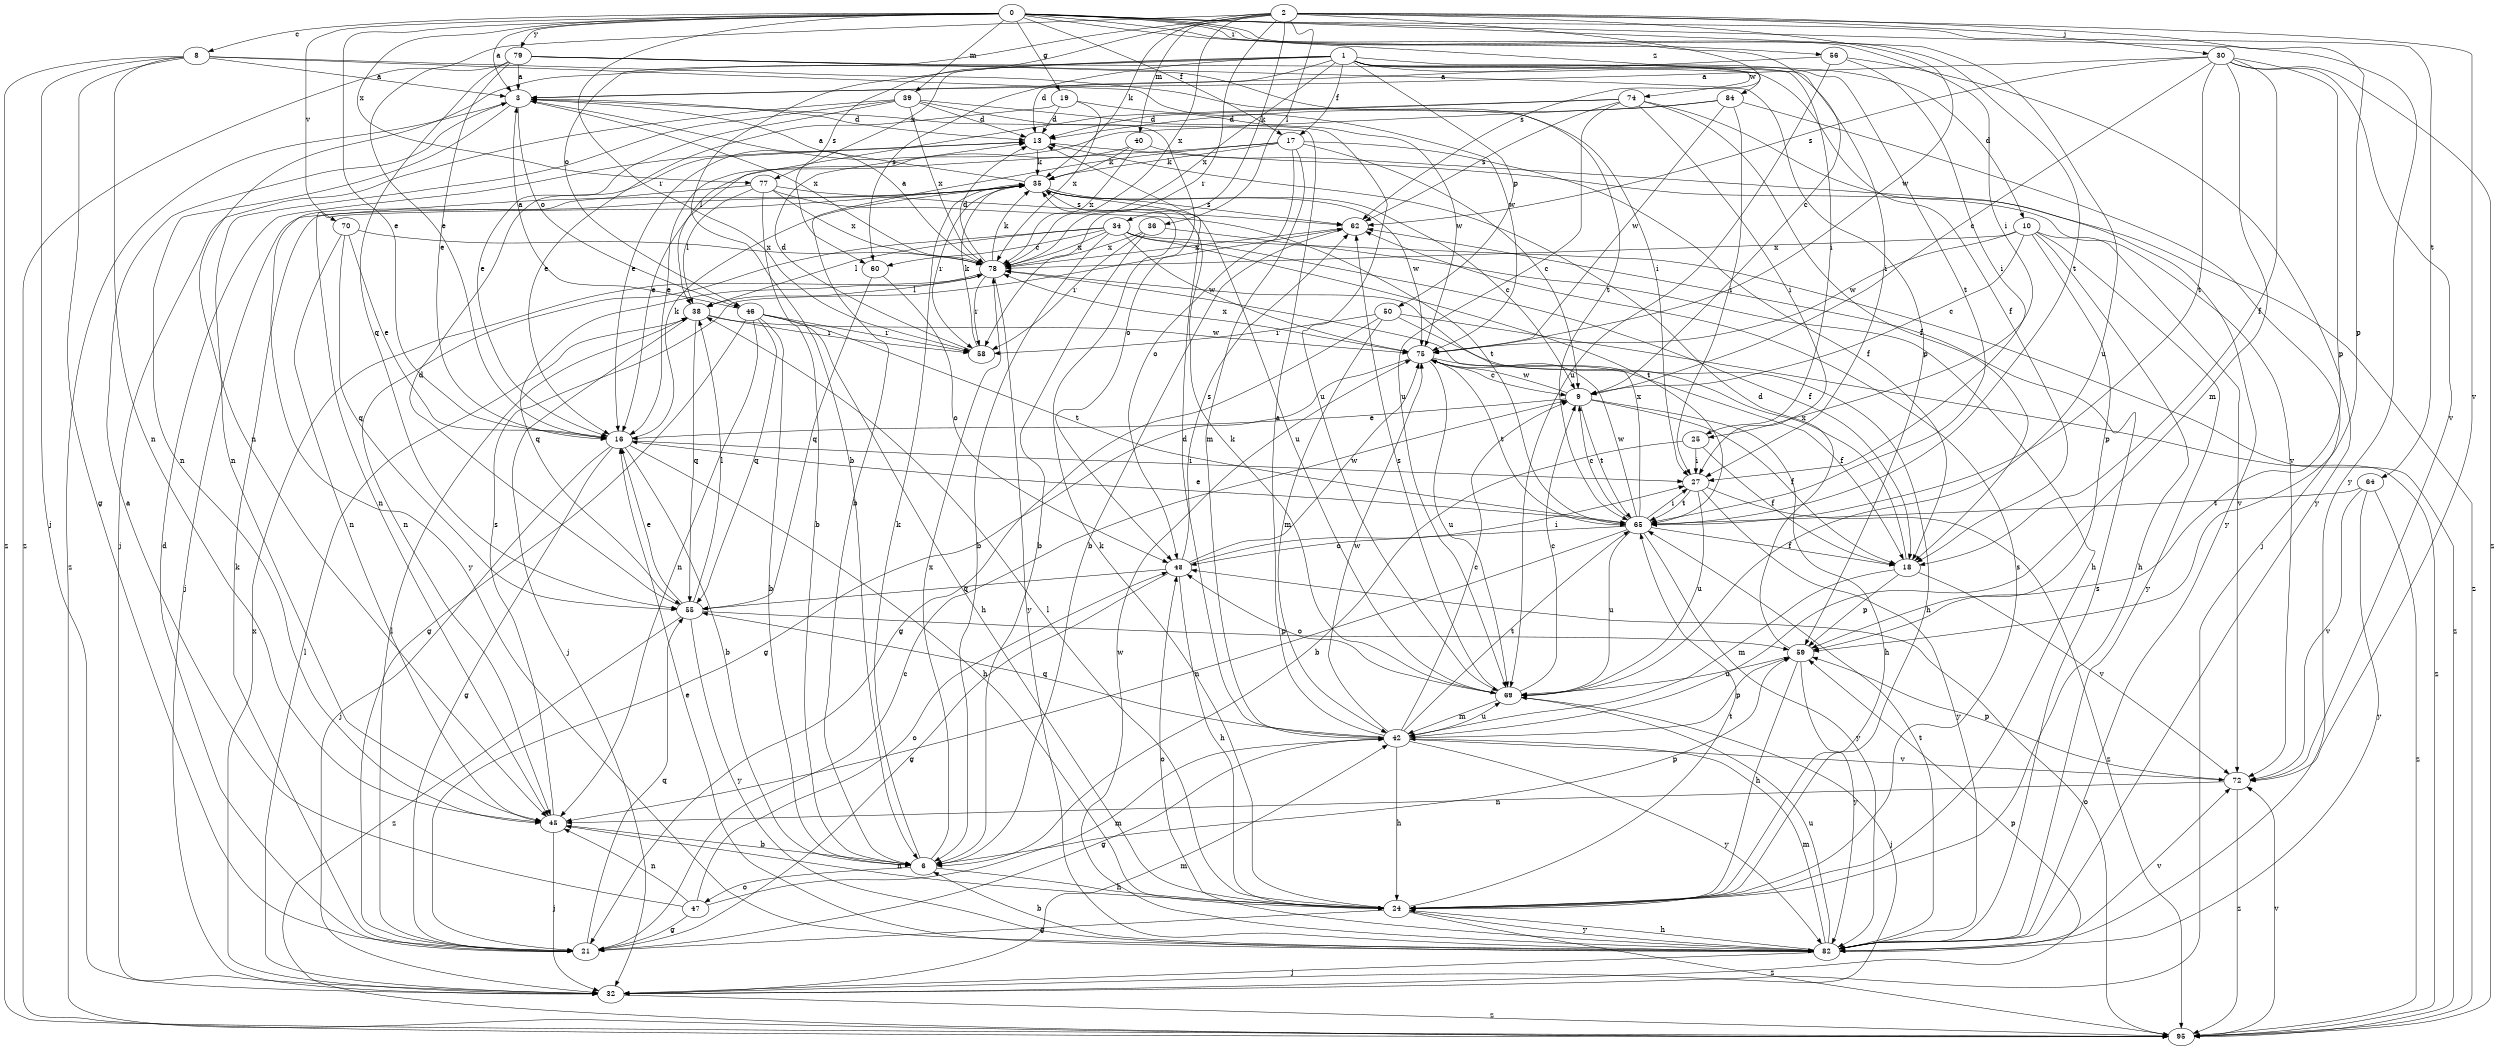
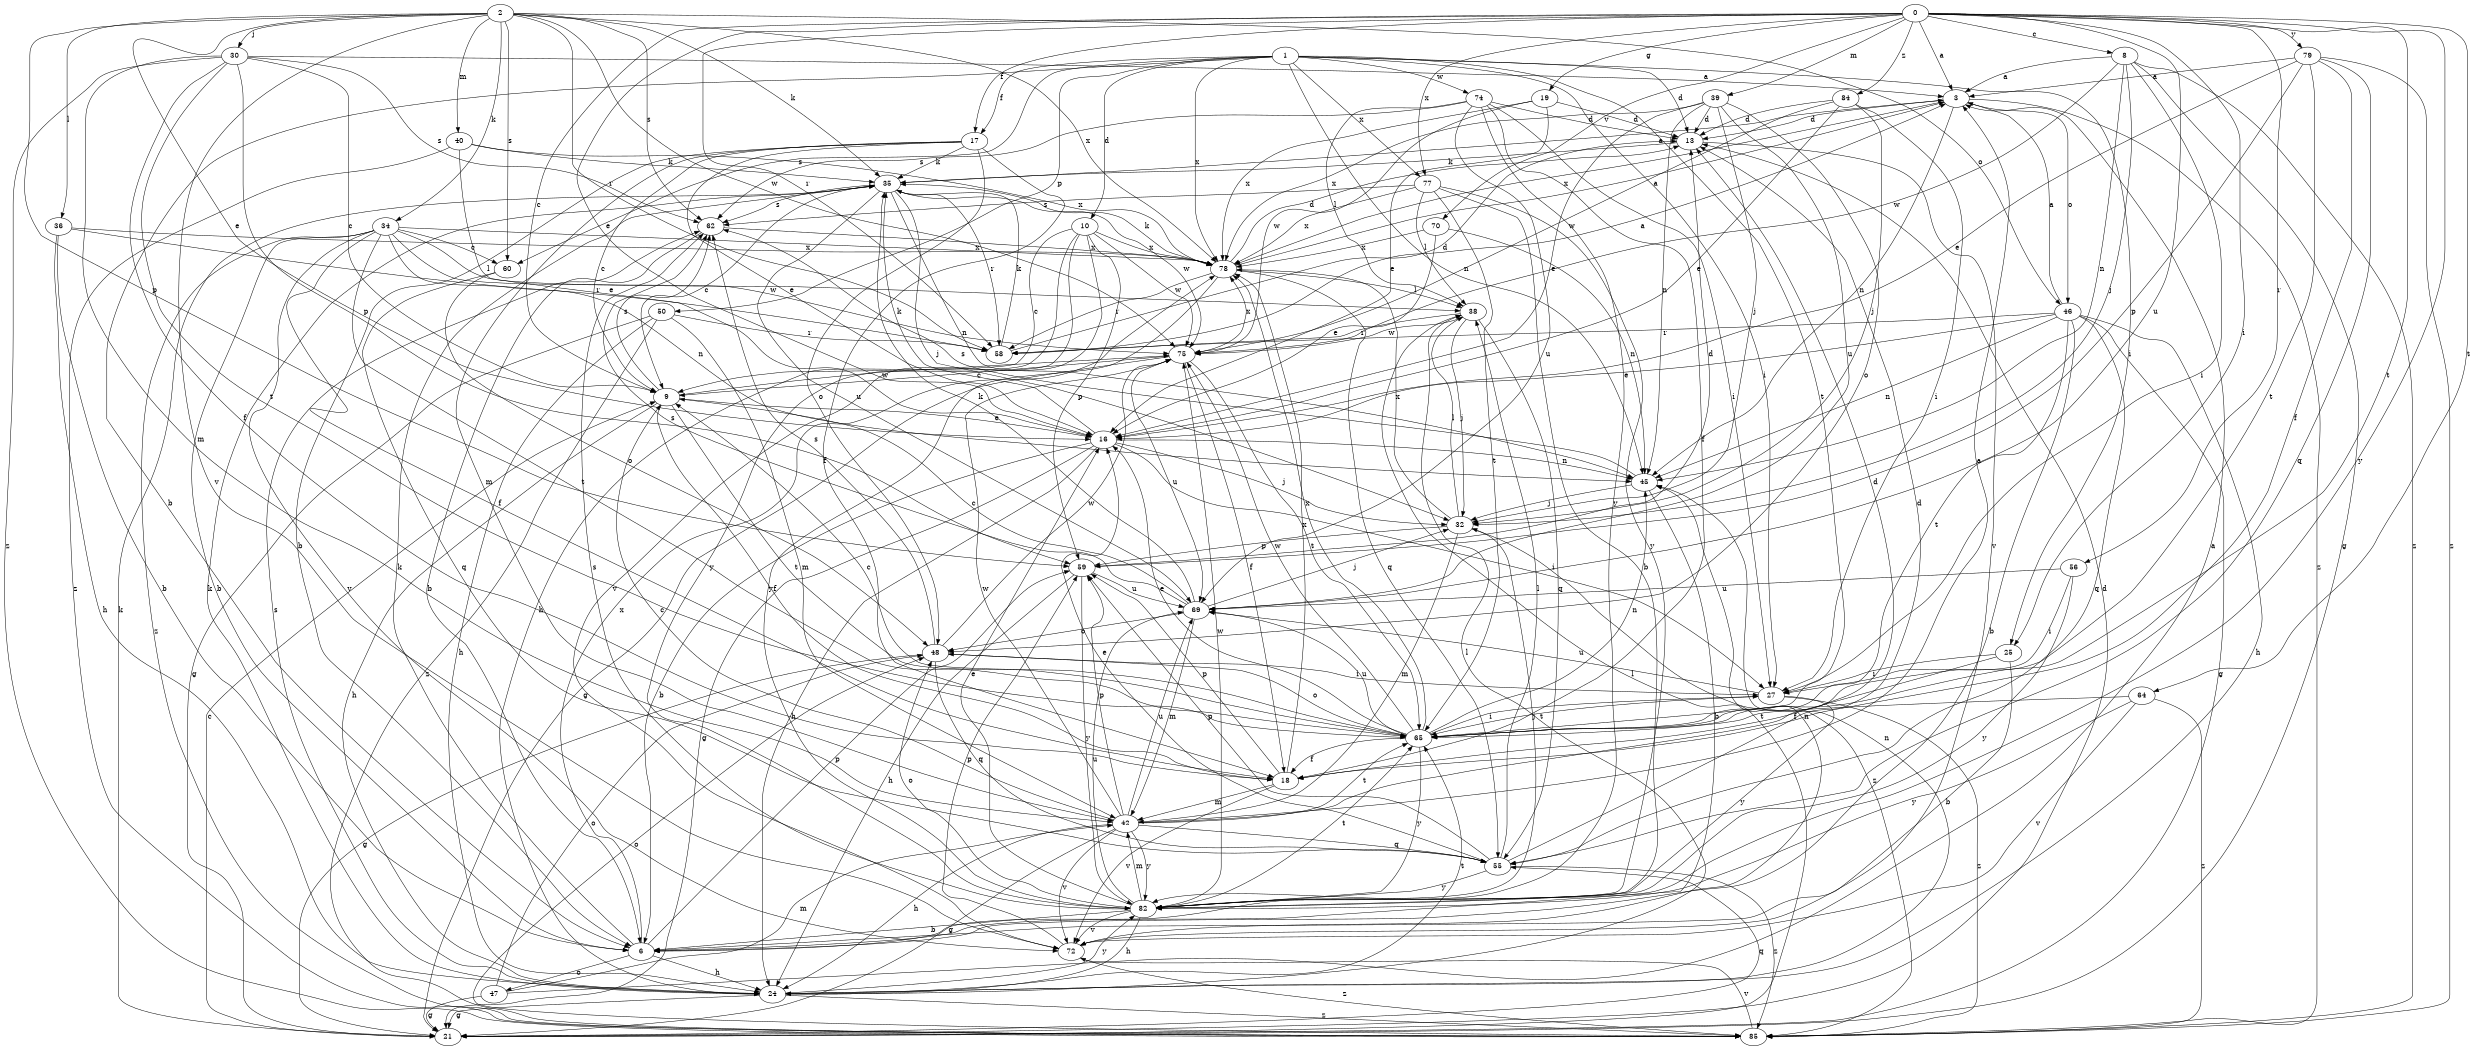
(1307, 79) -> (1480, 248)
none -> (623, 305)
none -> (1587, 375)
(2451, 391) -> (486, 718)
(422, 497) -> none
(1234, 799) -> none
(631, 863) -> (1373, 446)
(2181, 1037) -> (1754, 1037)
